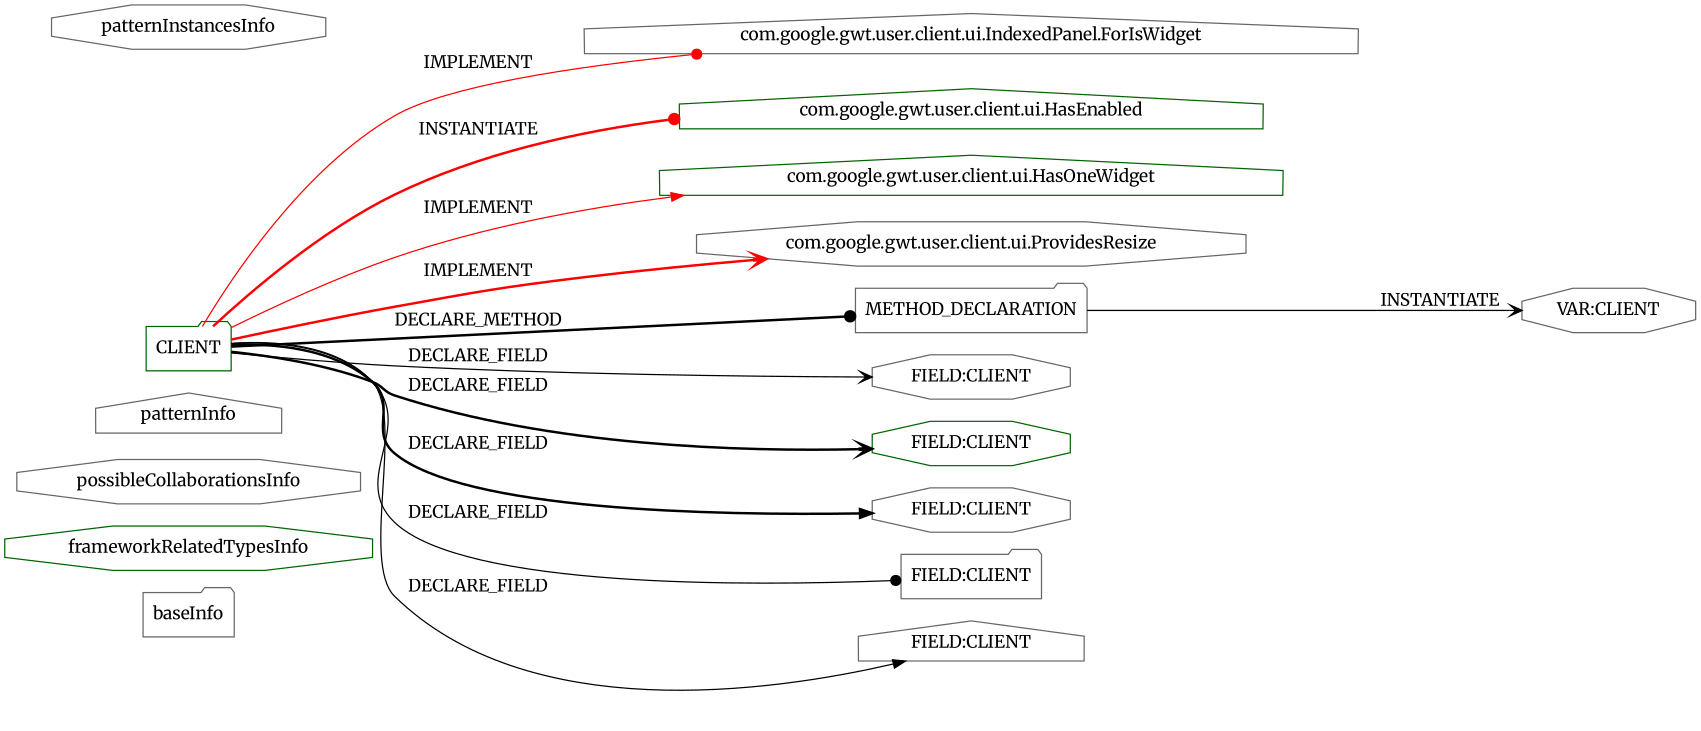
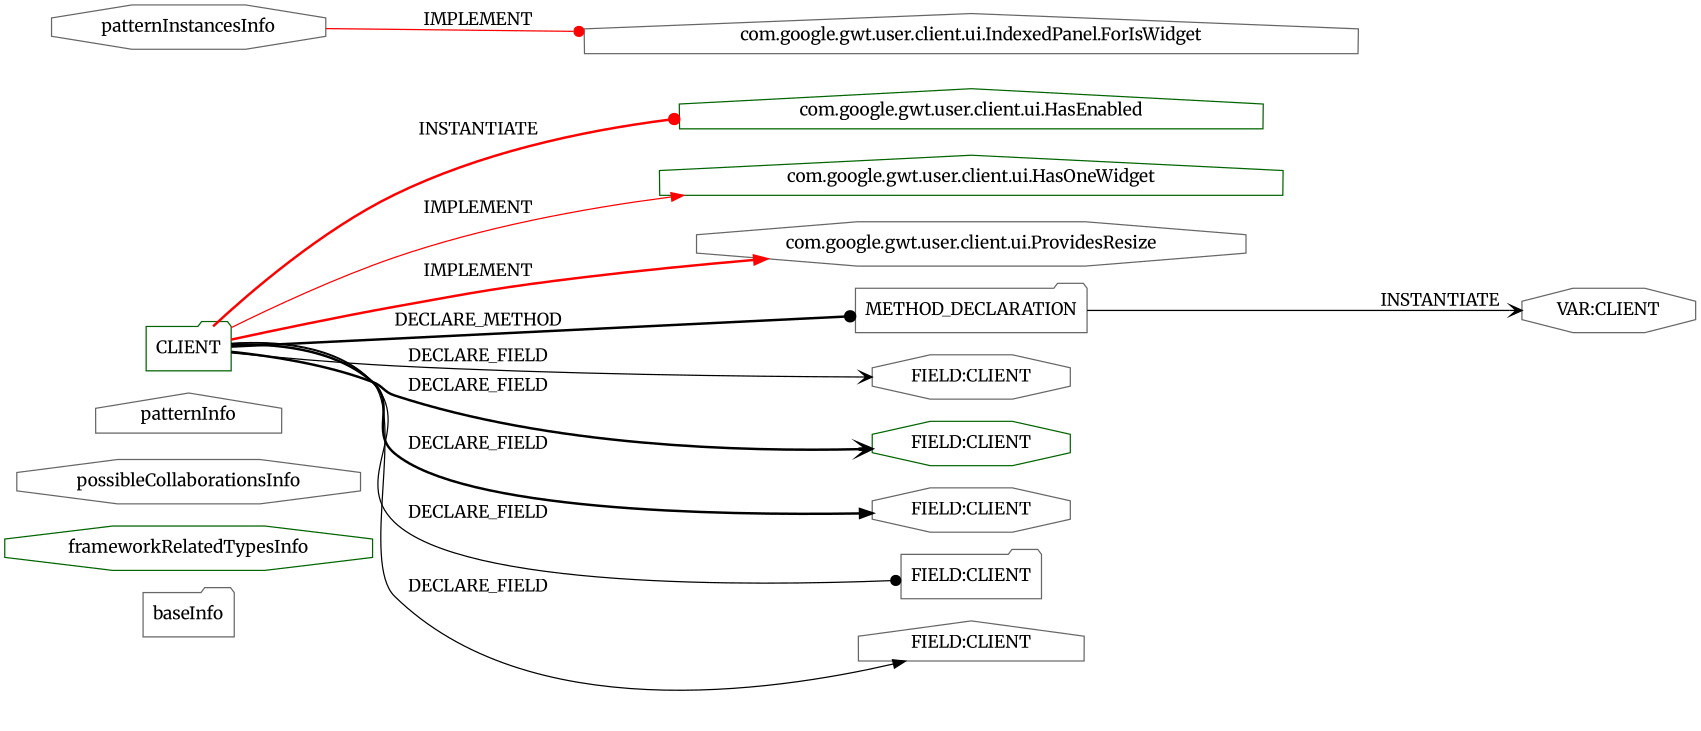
(402, 112) -> (450, 30)
(491, 290) -> (491, 290)
